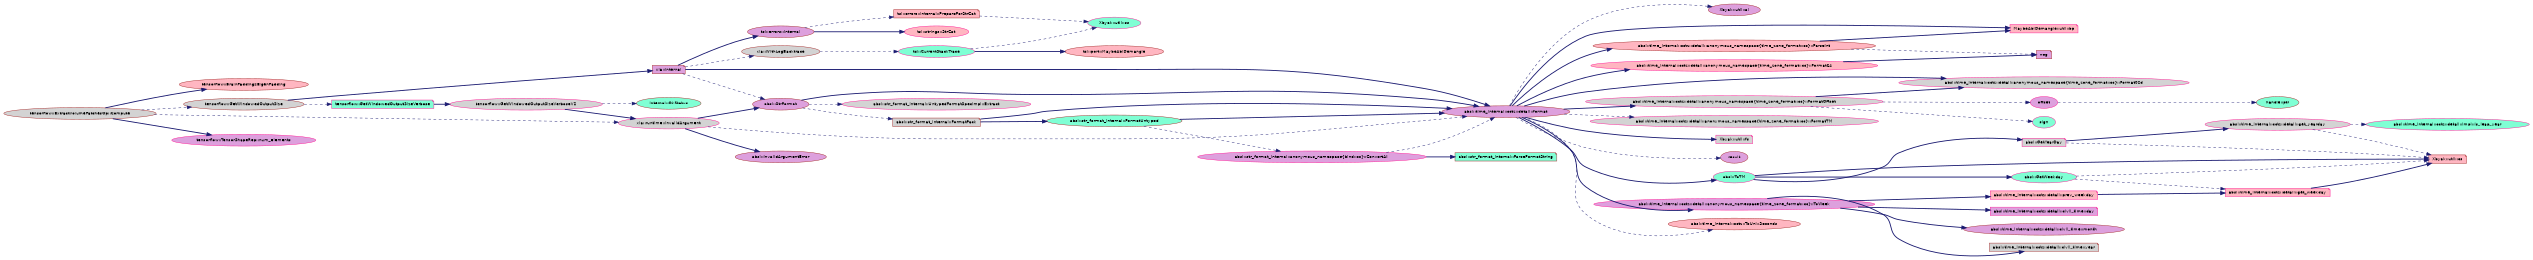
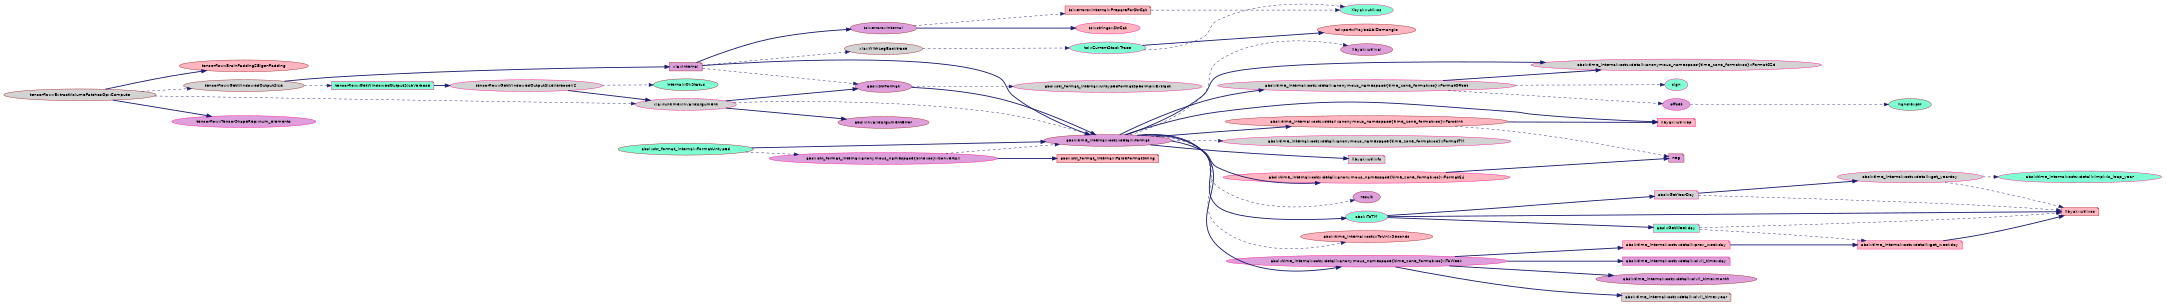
(2044, 29) -> (1676, 122)
(937, 122) -> none
(1506, 157) -> (1108, 158)
(2044, 177) -> (1676, 228)
